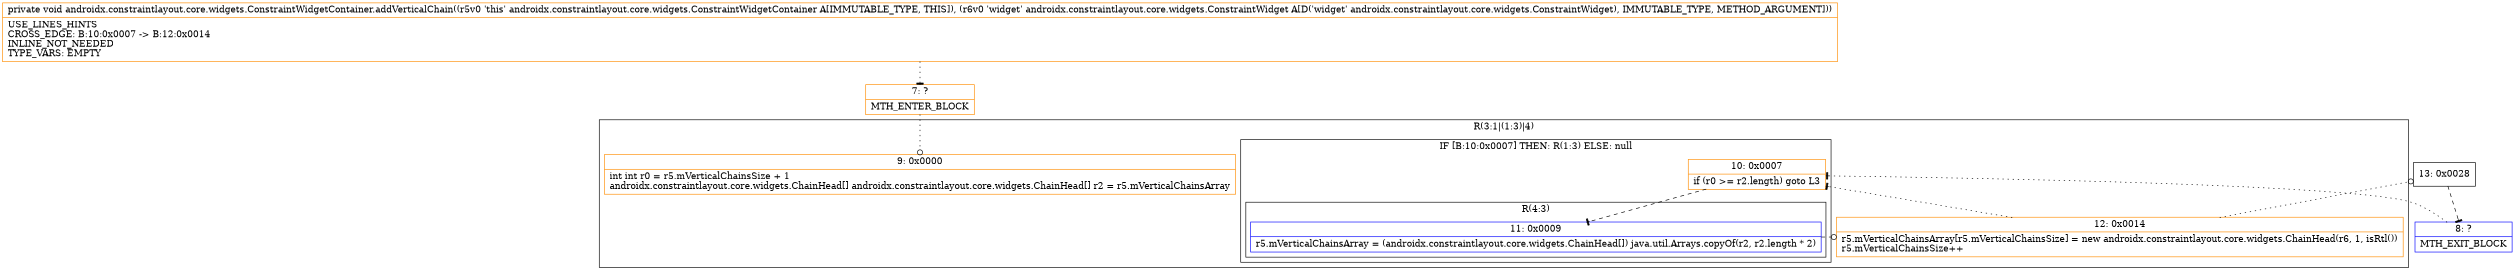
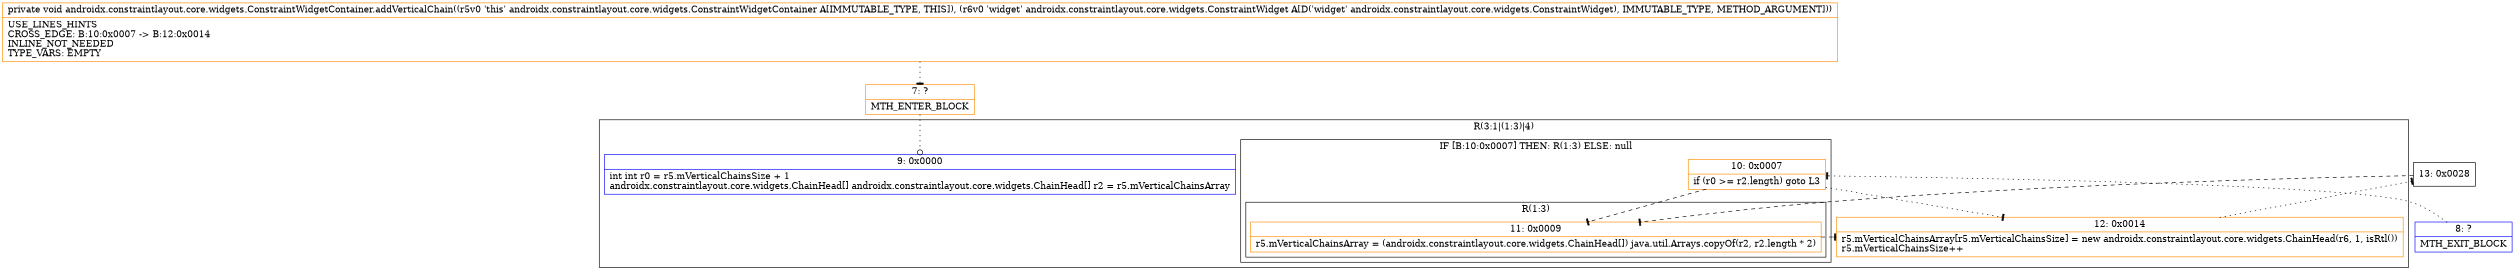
(920, 174) -> (920, 174)
(2314, 200) -> (2314, 200)
(1921, 202) -> (1913, 202)
(2453, 203) -> (2027, 189)
(1536, 210) -> (1536, 210)
(1536, 237) -> (1536, 237)
(1826, 237) -> (1827, 237)
